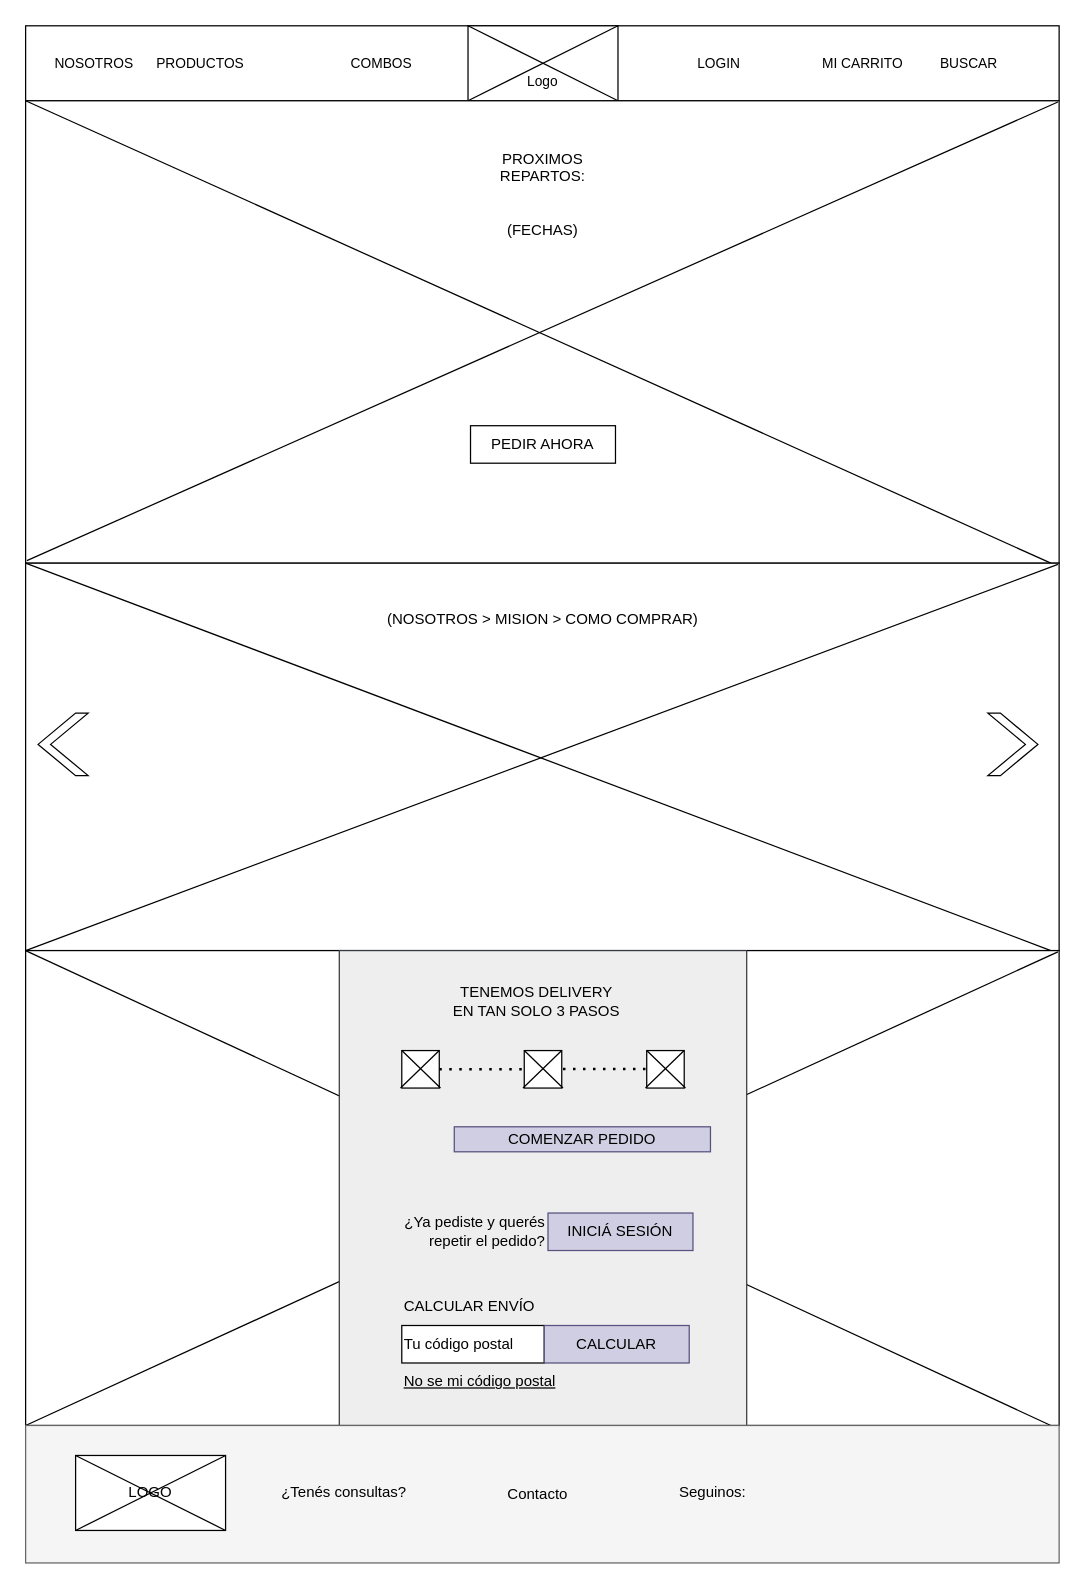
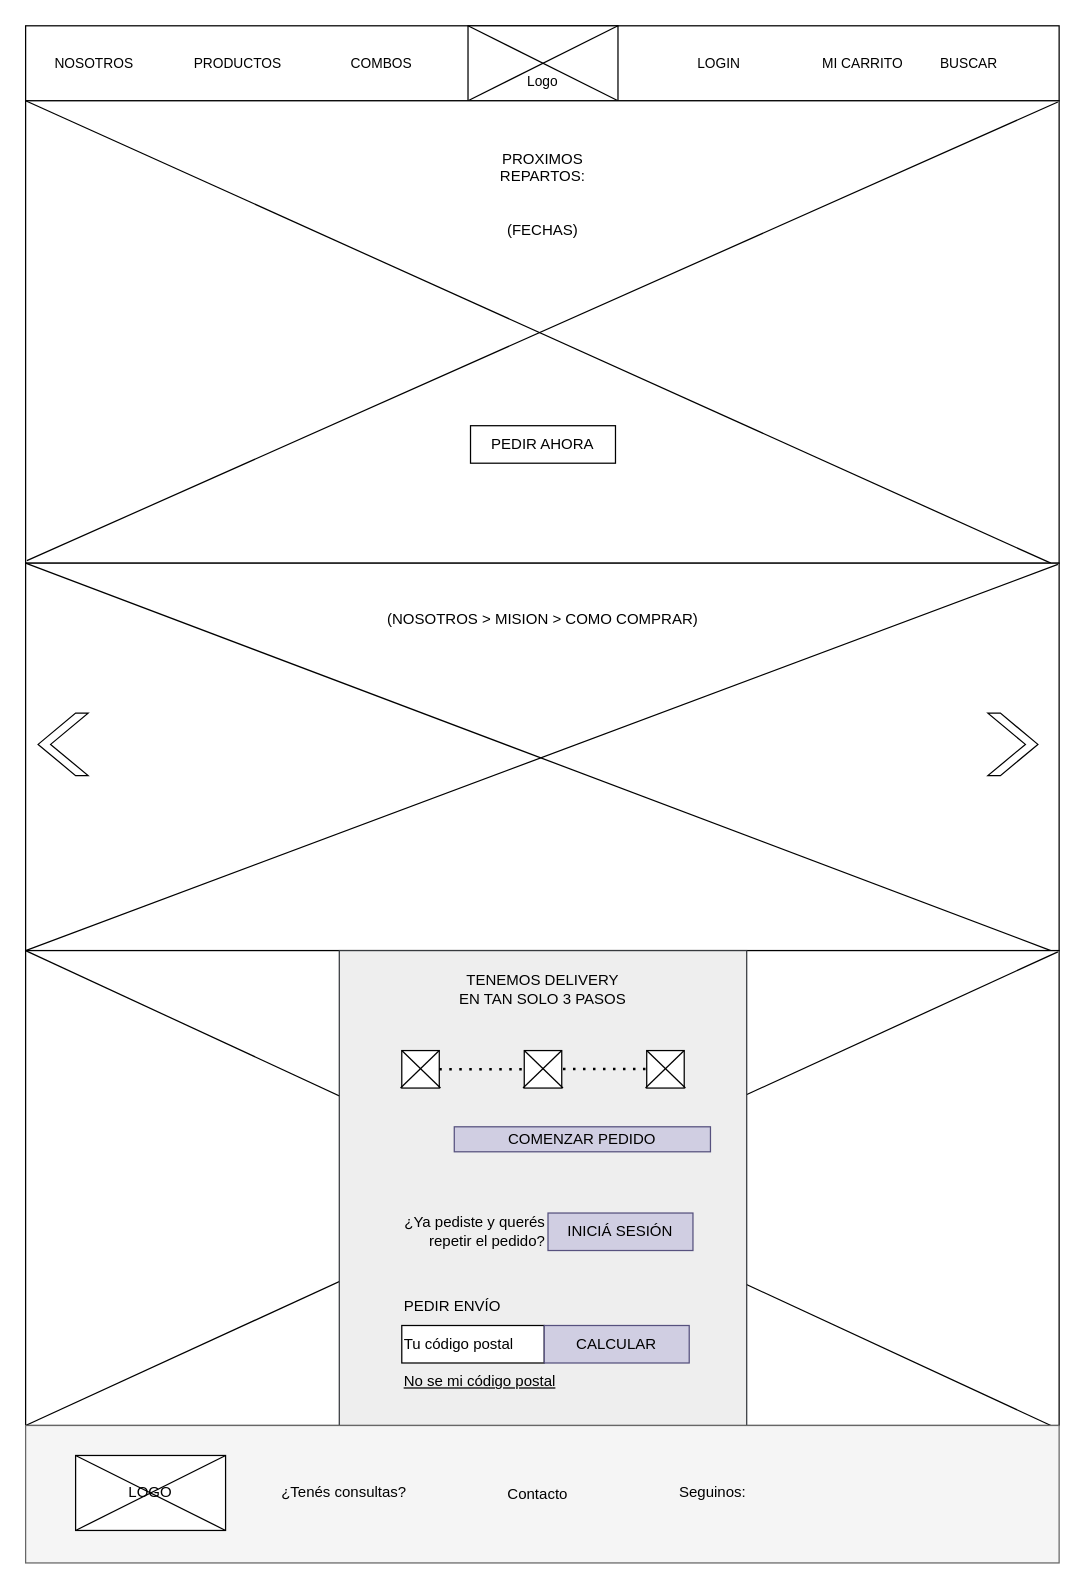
(201, 63) -> (238, 63)
(537, 1002) -> (543, 989)
(461, 1307) -> (449, 1307)
